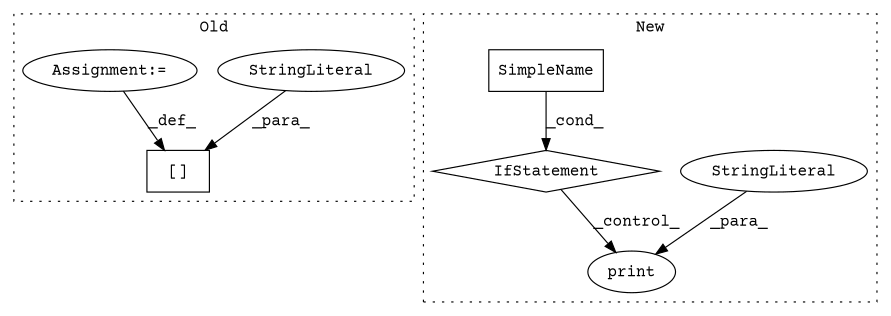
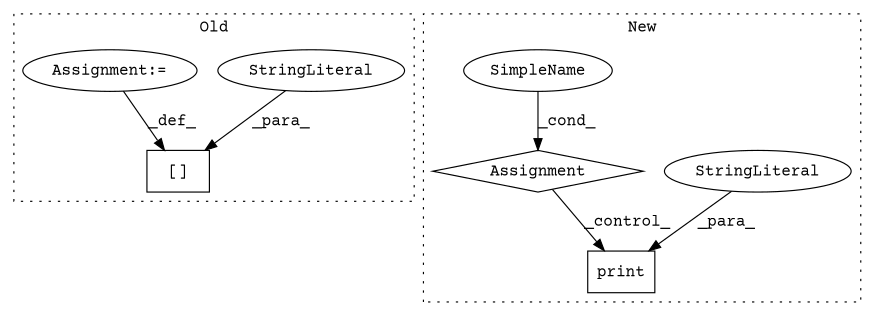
(546, 71) -> (538, 71)
(546, 171) -> (538, 171)
(632, 272) -> (621, 272)
